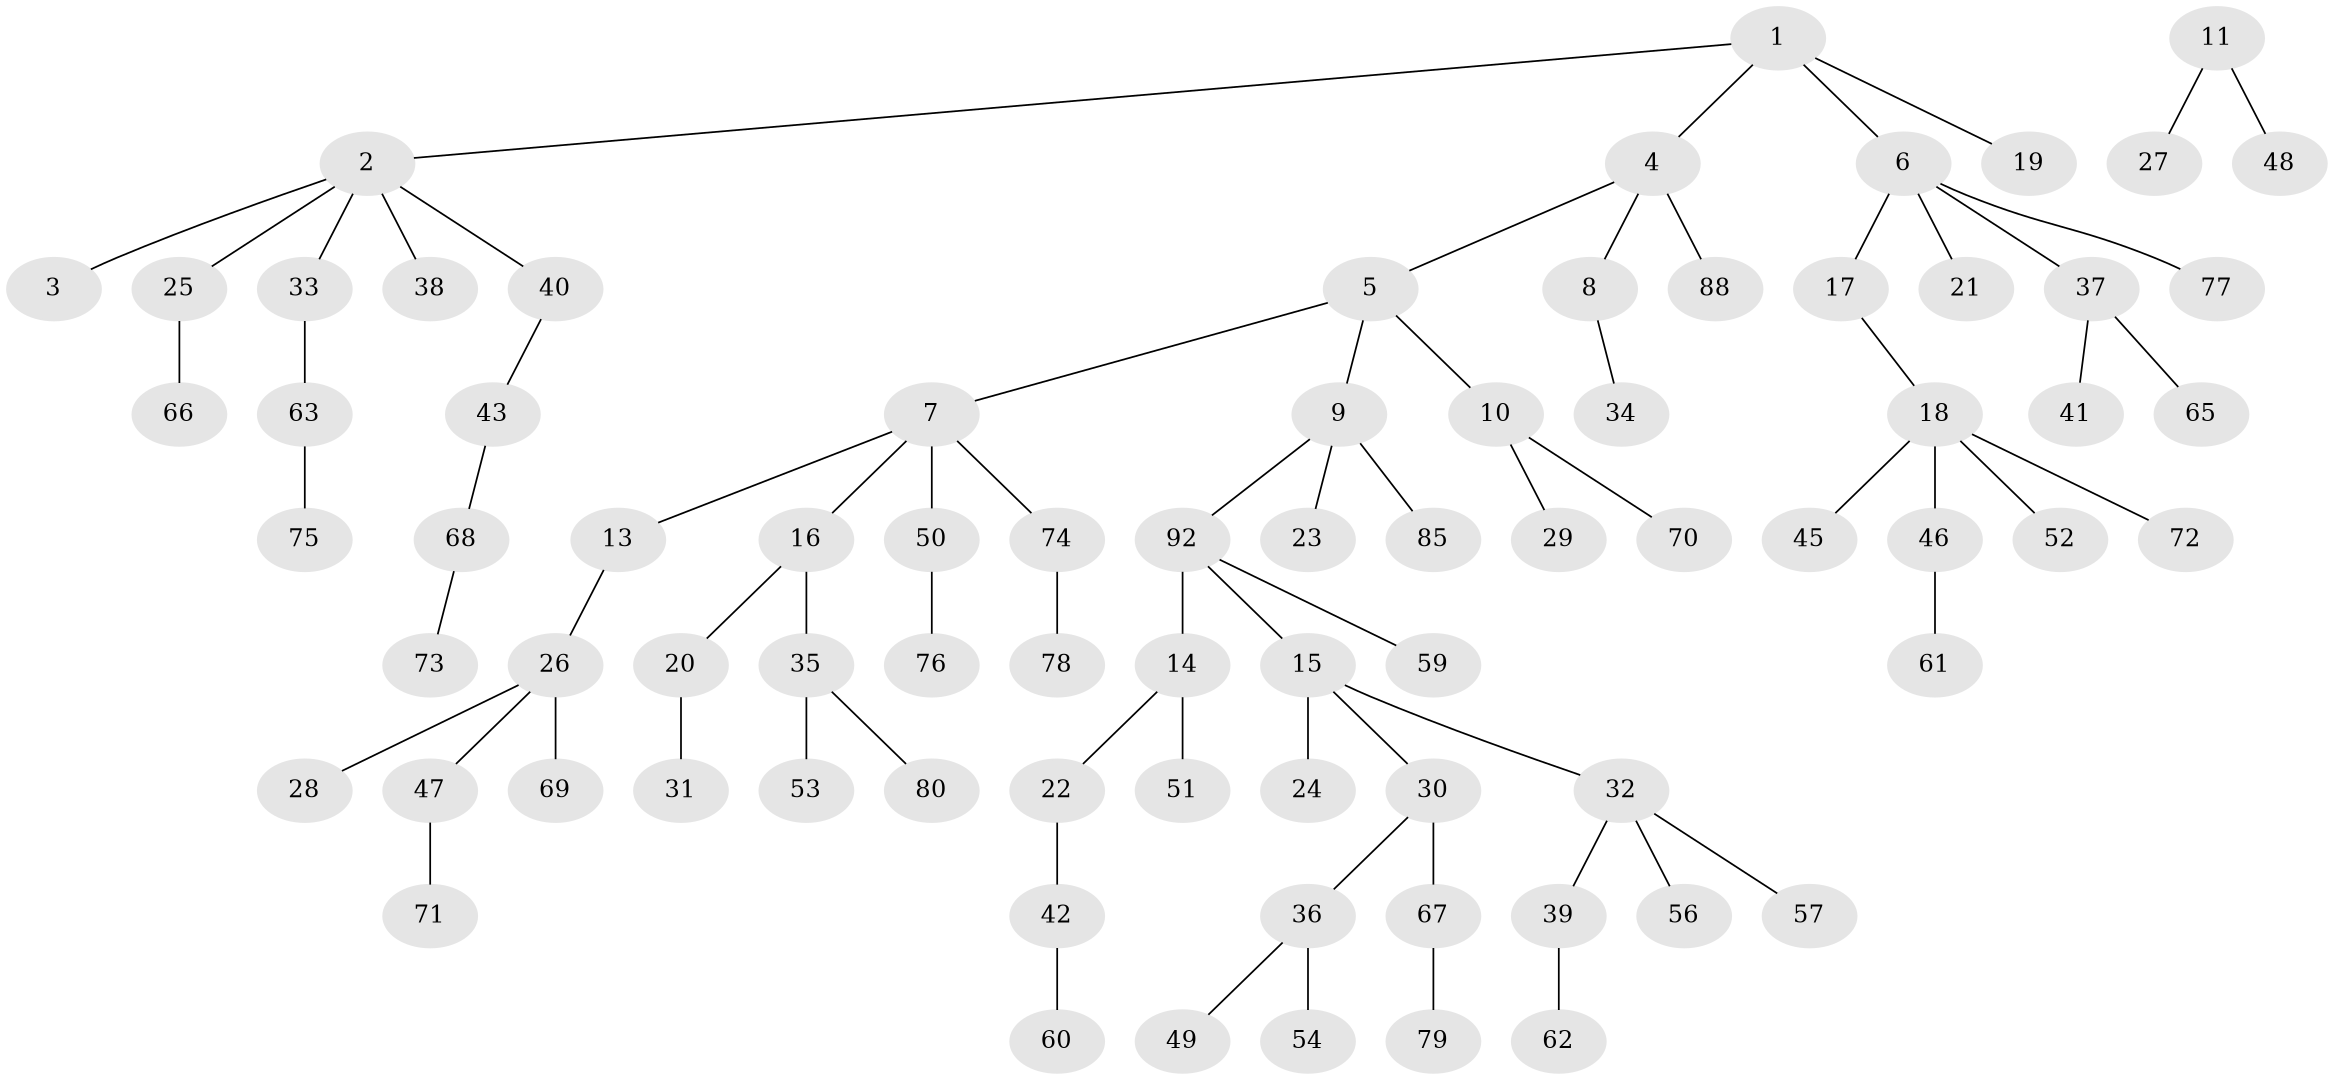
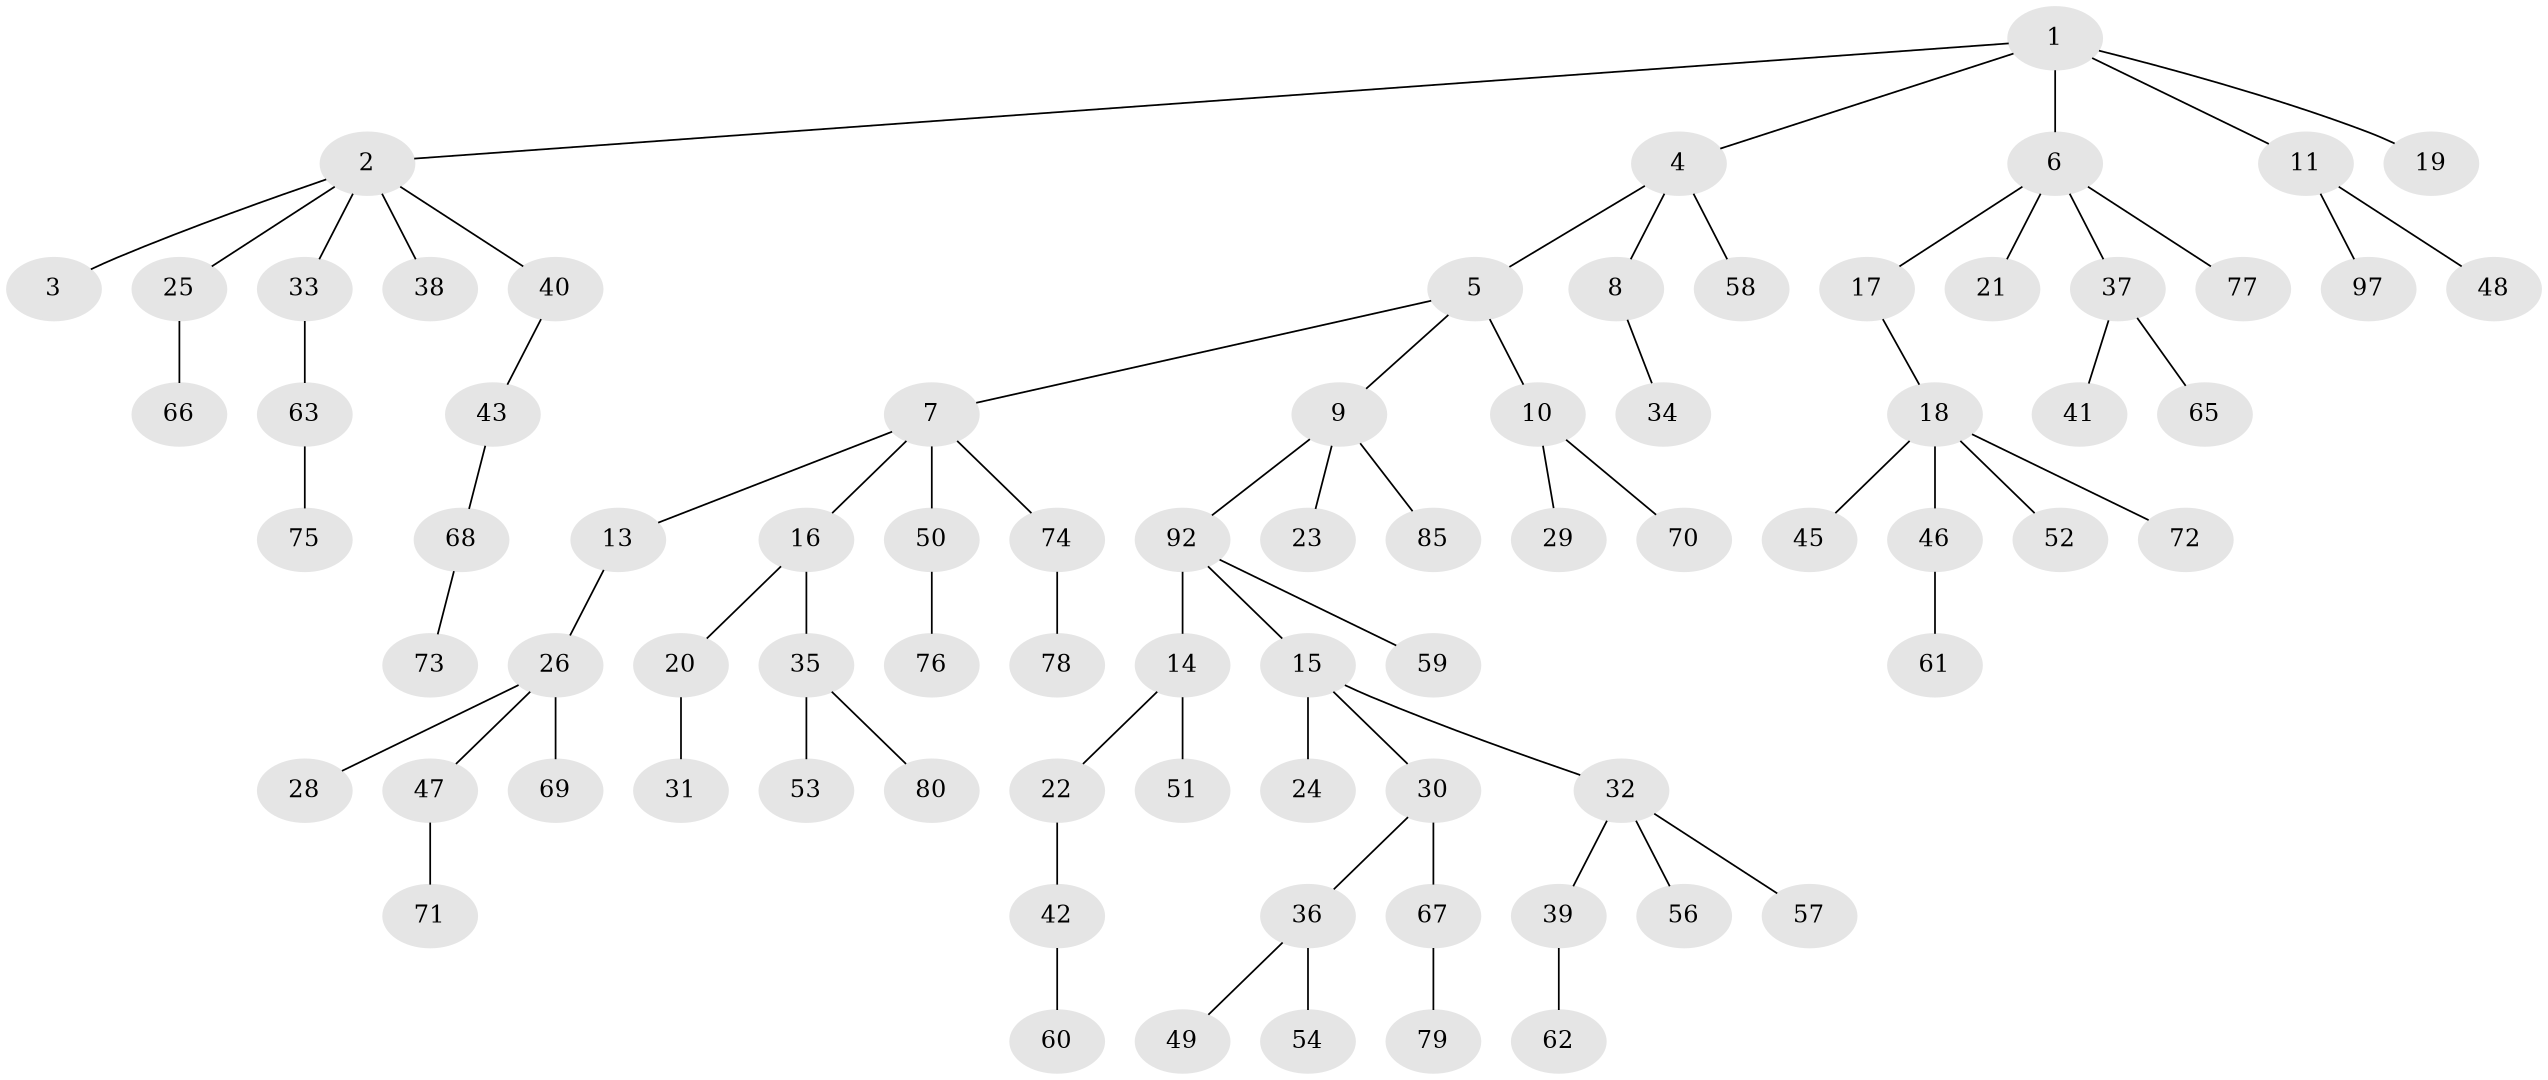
none -> (2180, 101)
(2154, 164) -> (2369, 289)
(1716, 289) -> (1742, 289)
